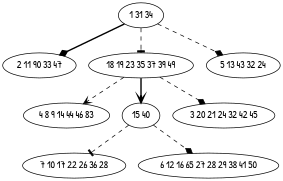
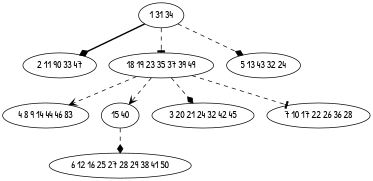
(141, 87) -> (143, 88)
(111, 138) -> (238, 90)
(209, 166) -> (120, 166)
